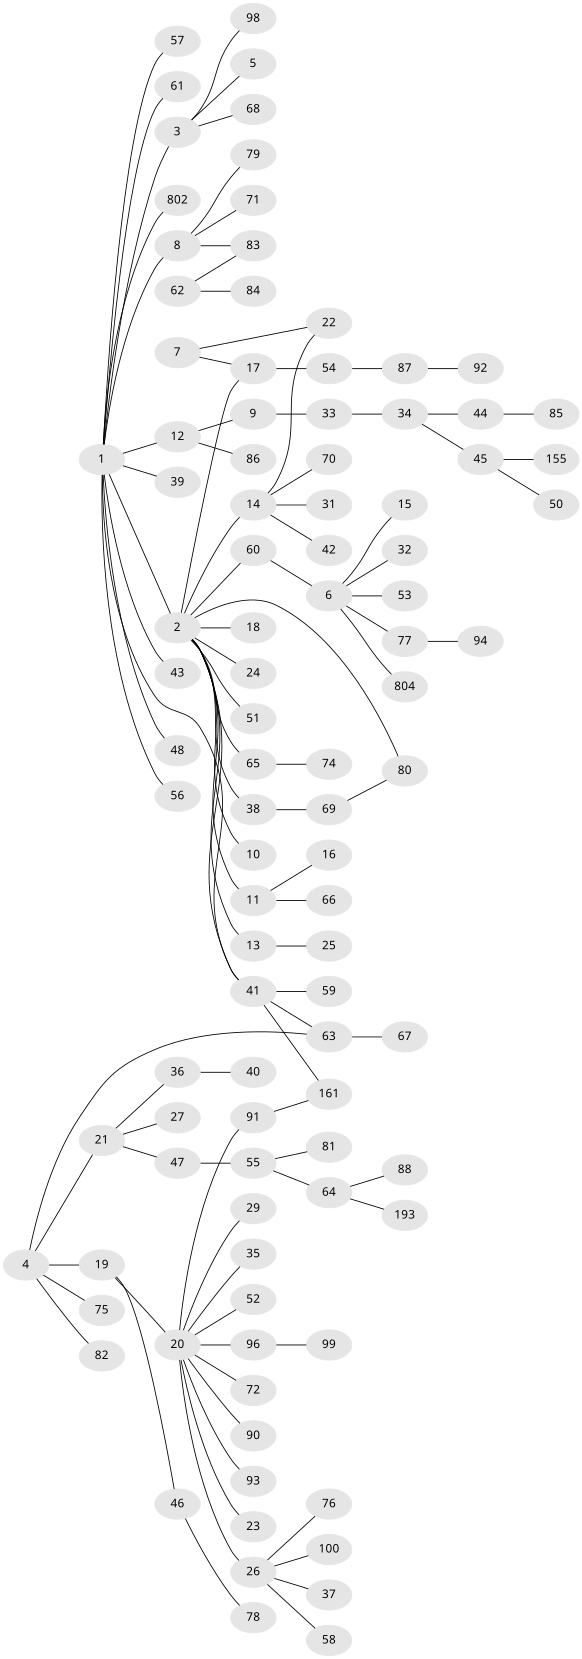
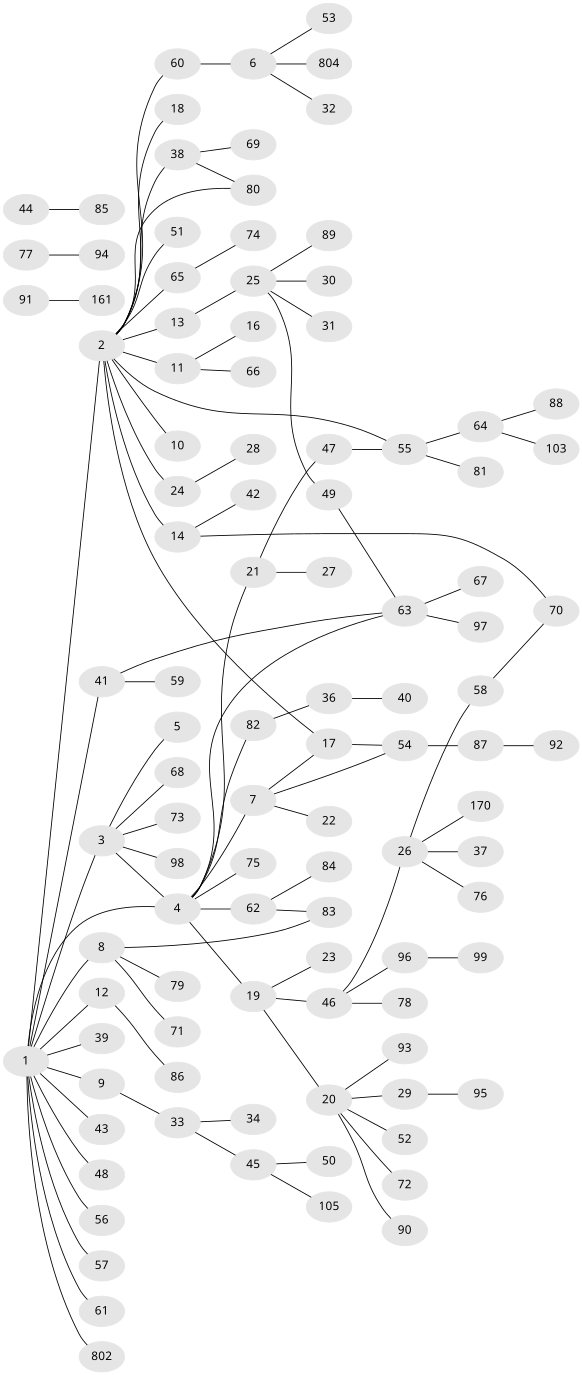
none -> (329, 236)
none -> (329, 281)
(443, 414) -> none
(291, 423) -> none
(215, 426) -> (64, 1073)
(443, 437) -> (215, 1144)
none -> (253, 449)
(556, 460) -> (329, 1207)
none -> (329, 495)
(291, 505) -> (291, 304)
(405, 505) -> none
(367, 619) -> none
none -> (481, 627)
none -> (518, 651)
none -> (330, 775)
(367, 790) -> (215, 173)
none -> (178, 818)
none -> (220, 857)
none -> (140, 875)
(209, 880) -> (244, 413)
none -> (216, 909)
none -> (52, 959)
(291, 1043) -> none
none -> (481, 1094)
(140, 1106) -> (295, 711)
(405, 1215) -> (556, 449)
(198, 1226) -> none
(253, 1254) -> none
(216, 1345) -> (367, 981)
(202, 1441) -> (291, 977)
(198, 1464) -> (377, 932)
(329, 1550) -> (481, 806)
